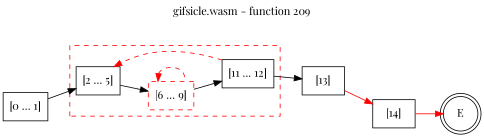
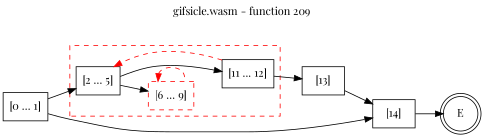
(204, 86) -> (157, 66)
(355, 96) -> (355, 96)
(425, 114) -> (425, 114)
none -> (206, 132)
